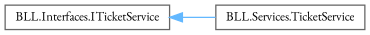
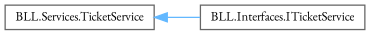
(199, 17) -> (184, 17)
